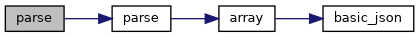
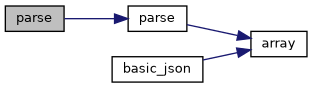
(292, 19) -> (220, 56)
